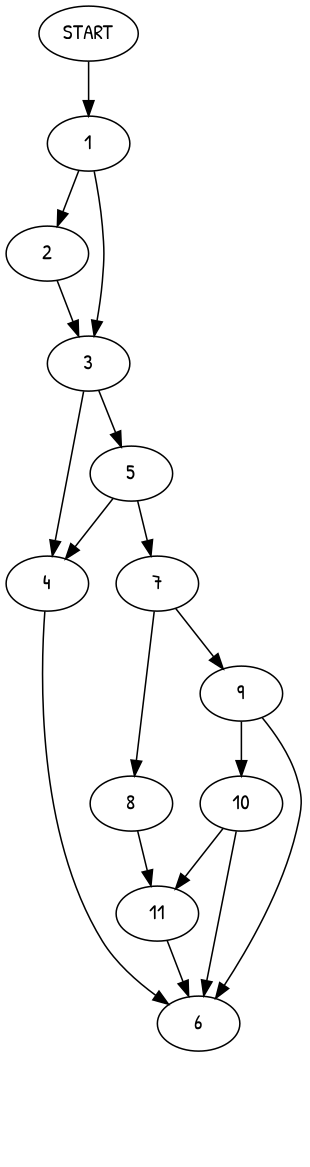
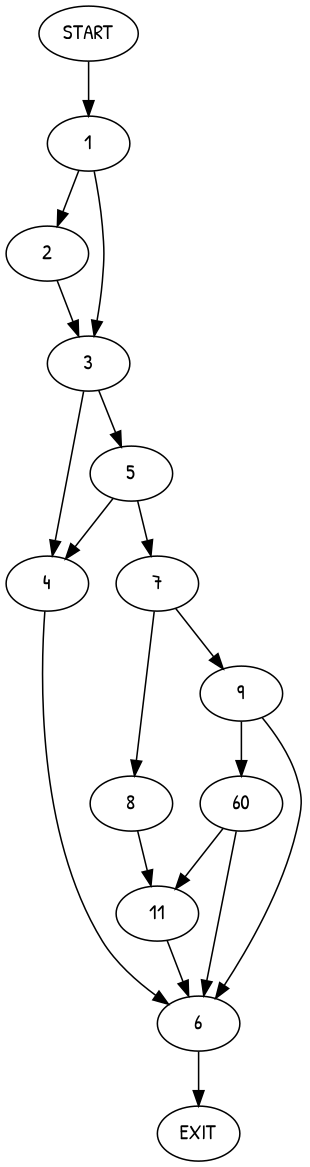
(241, 804) -> (241, 804)
none -> (199, 1134)
